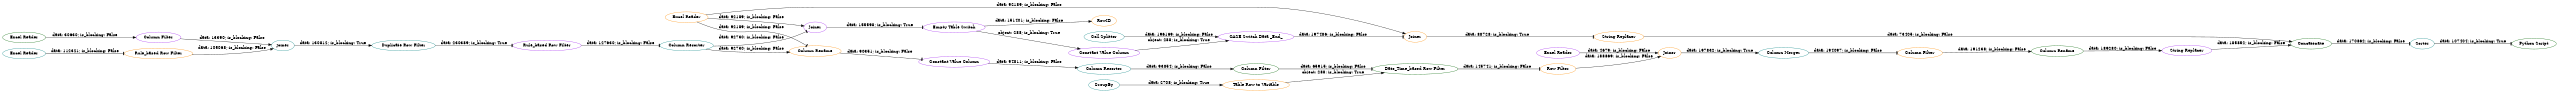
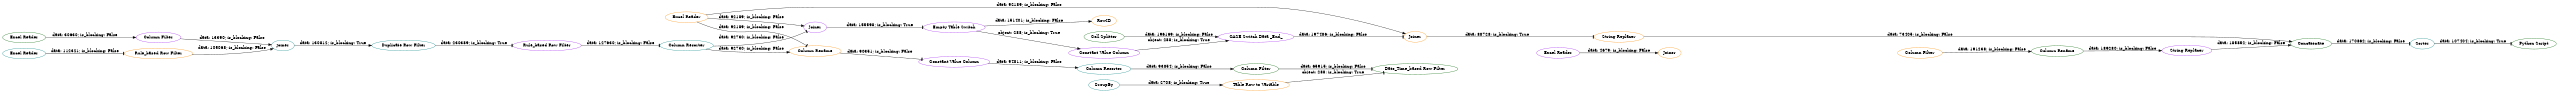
(1104, 37) -> (1104, 37)
(1784, 53) -> none
(1558, 69) -> none
(1334, 78) -> (1334, 78)
